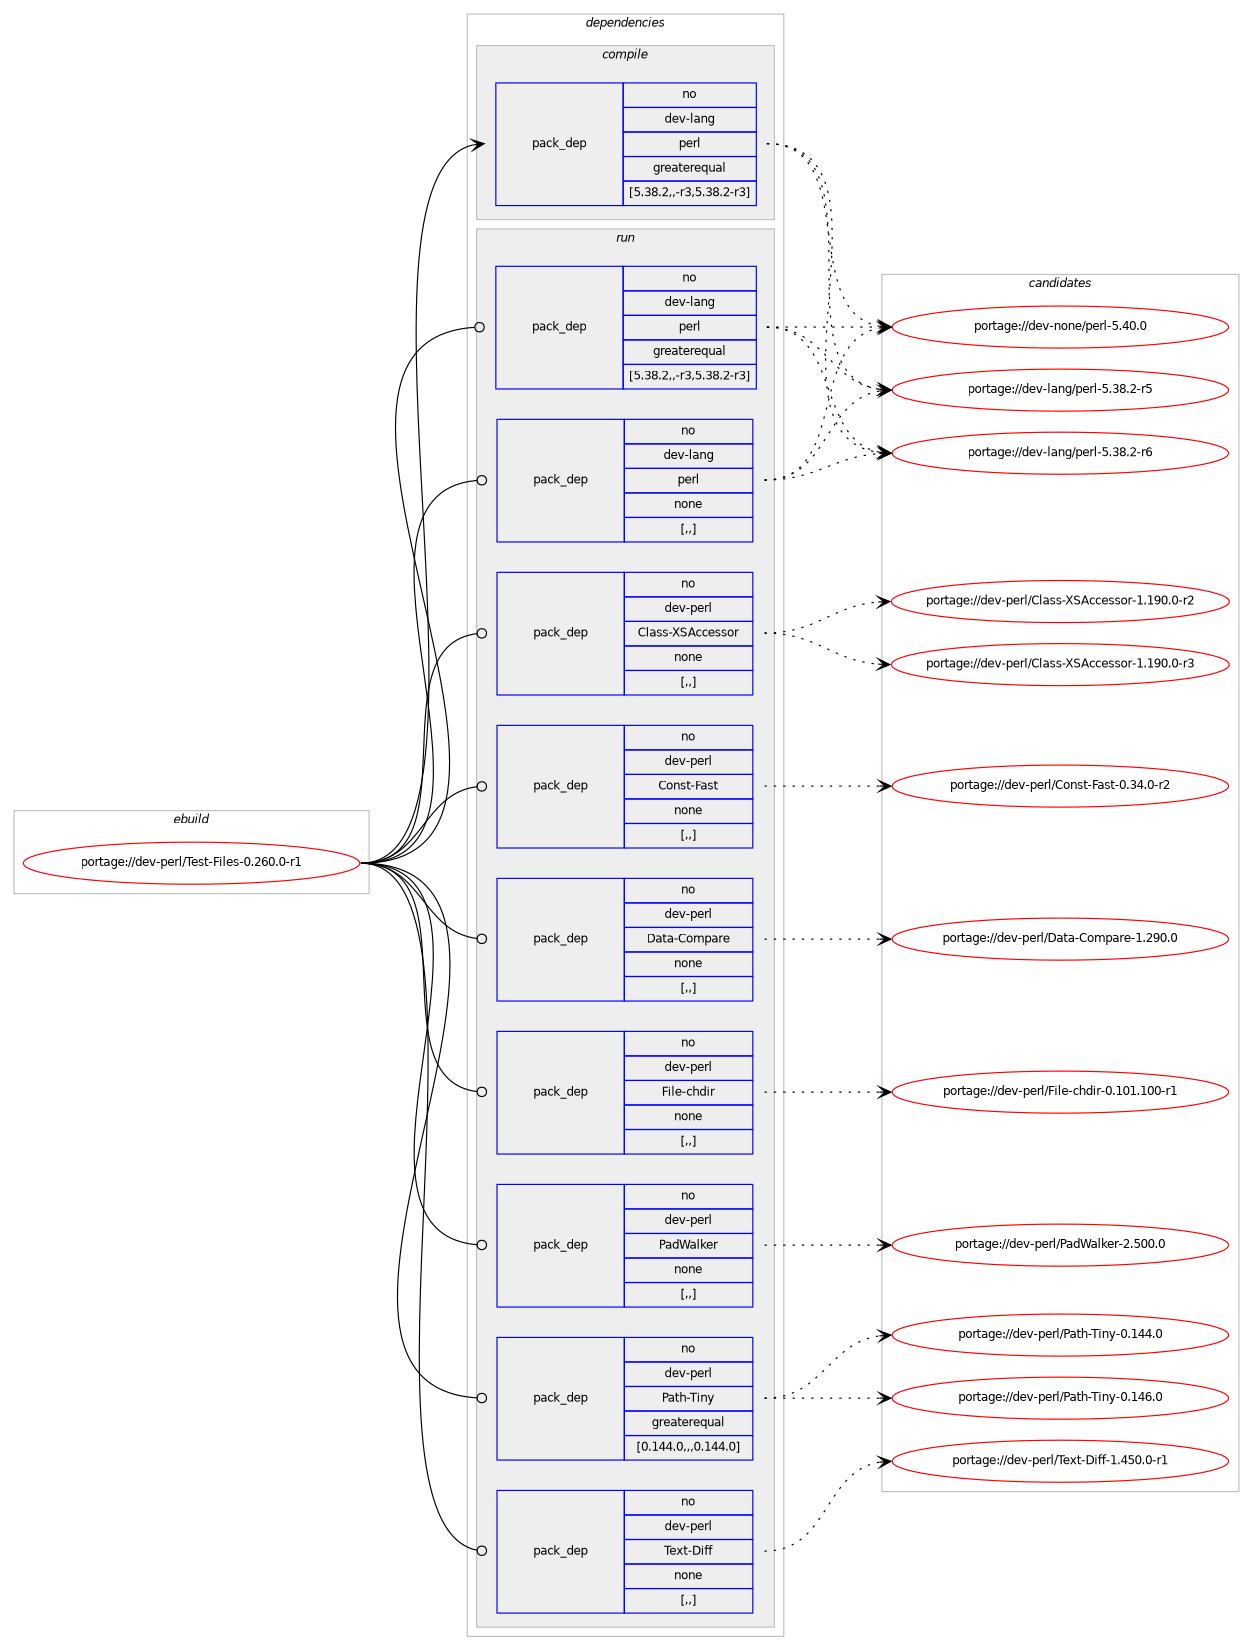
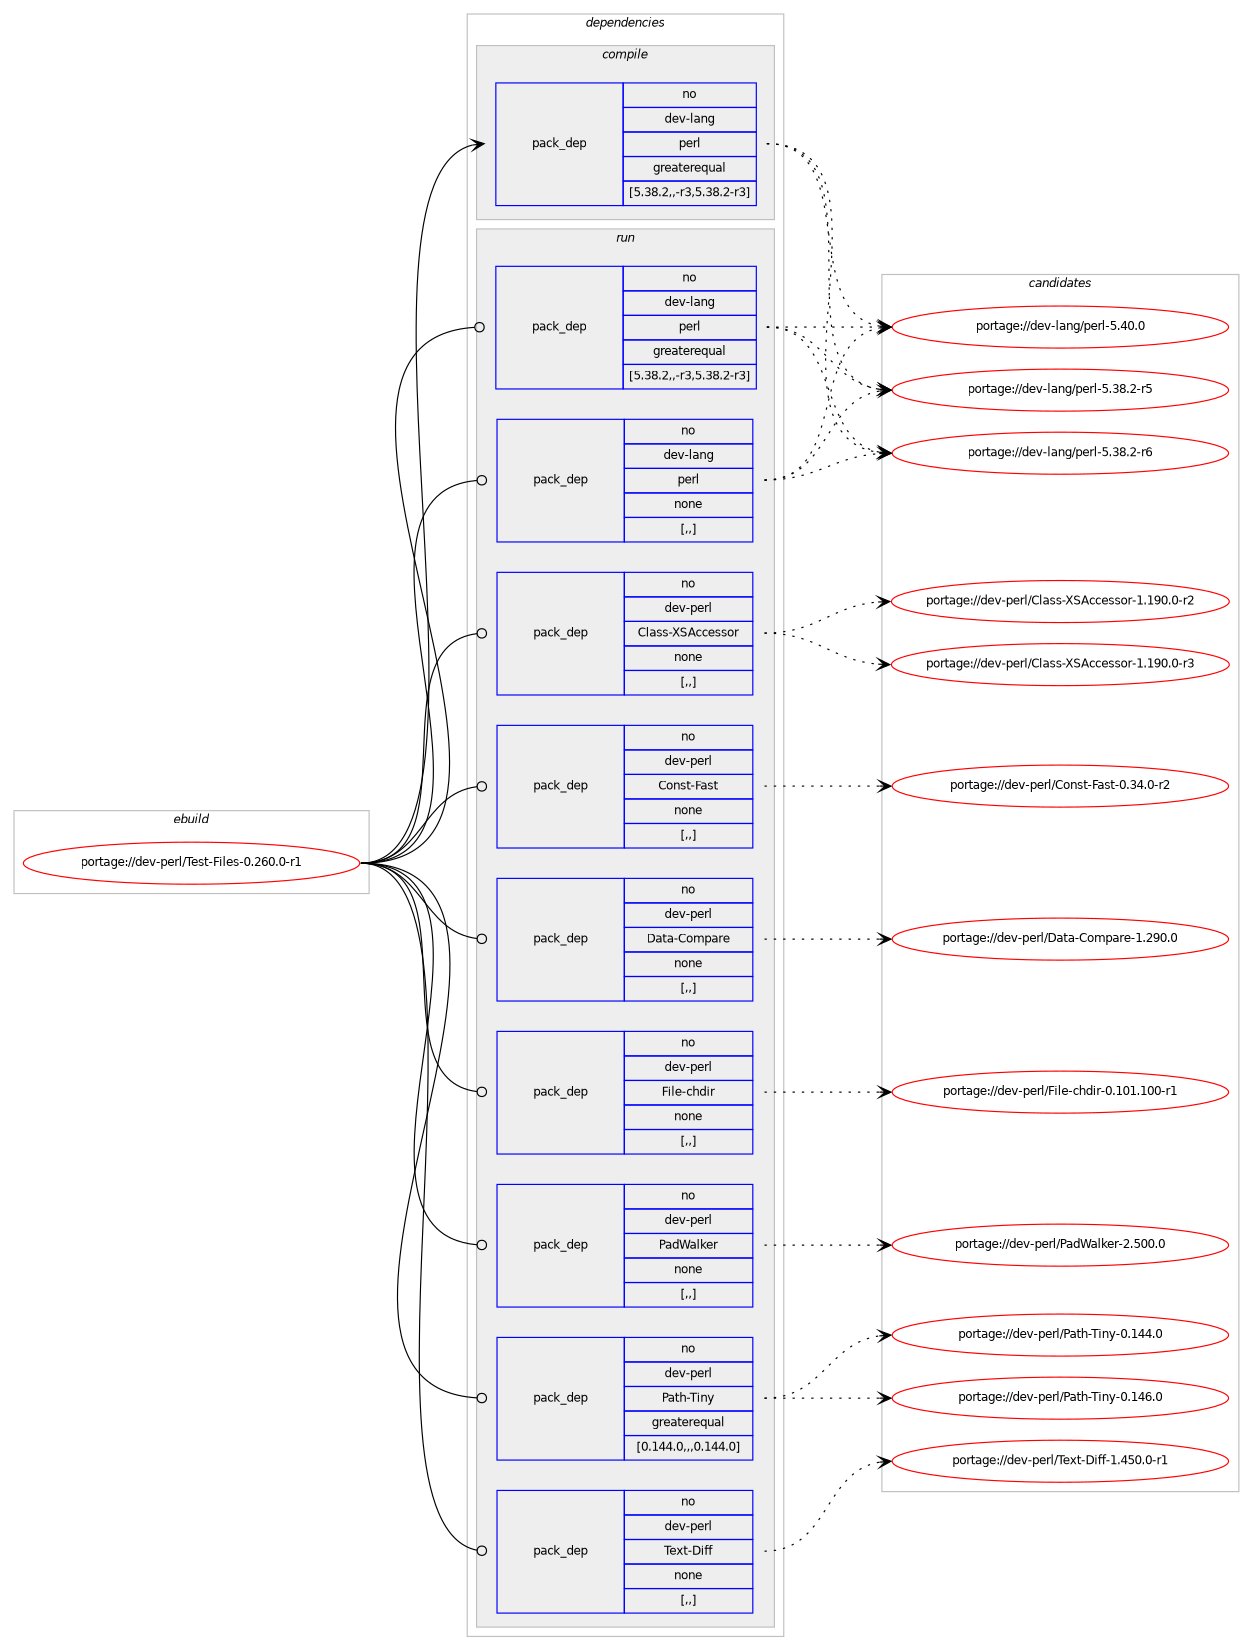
(1060, 327) -> (1060, 327)
